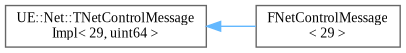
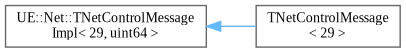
(328, 26) -> (328, 26)
